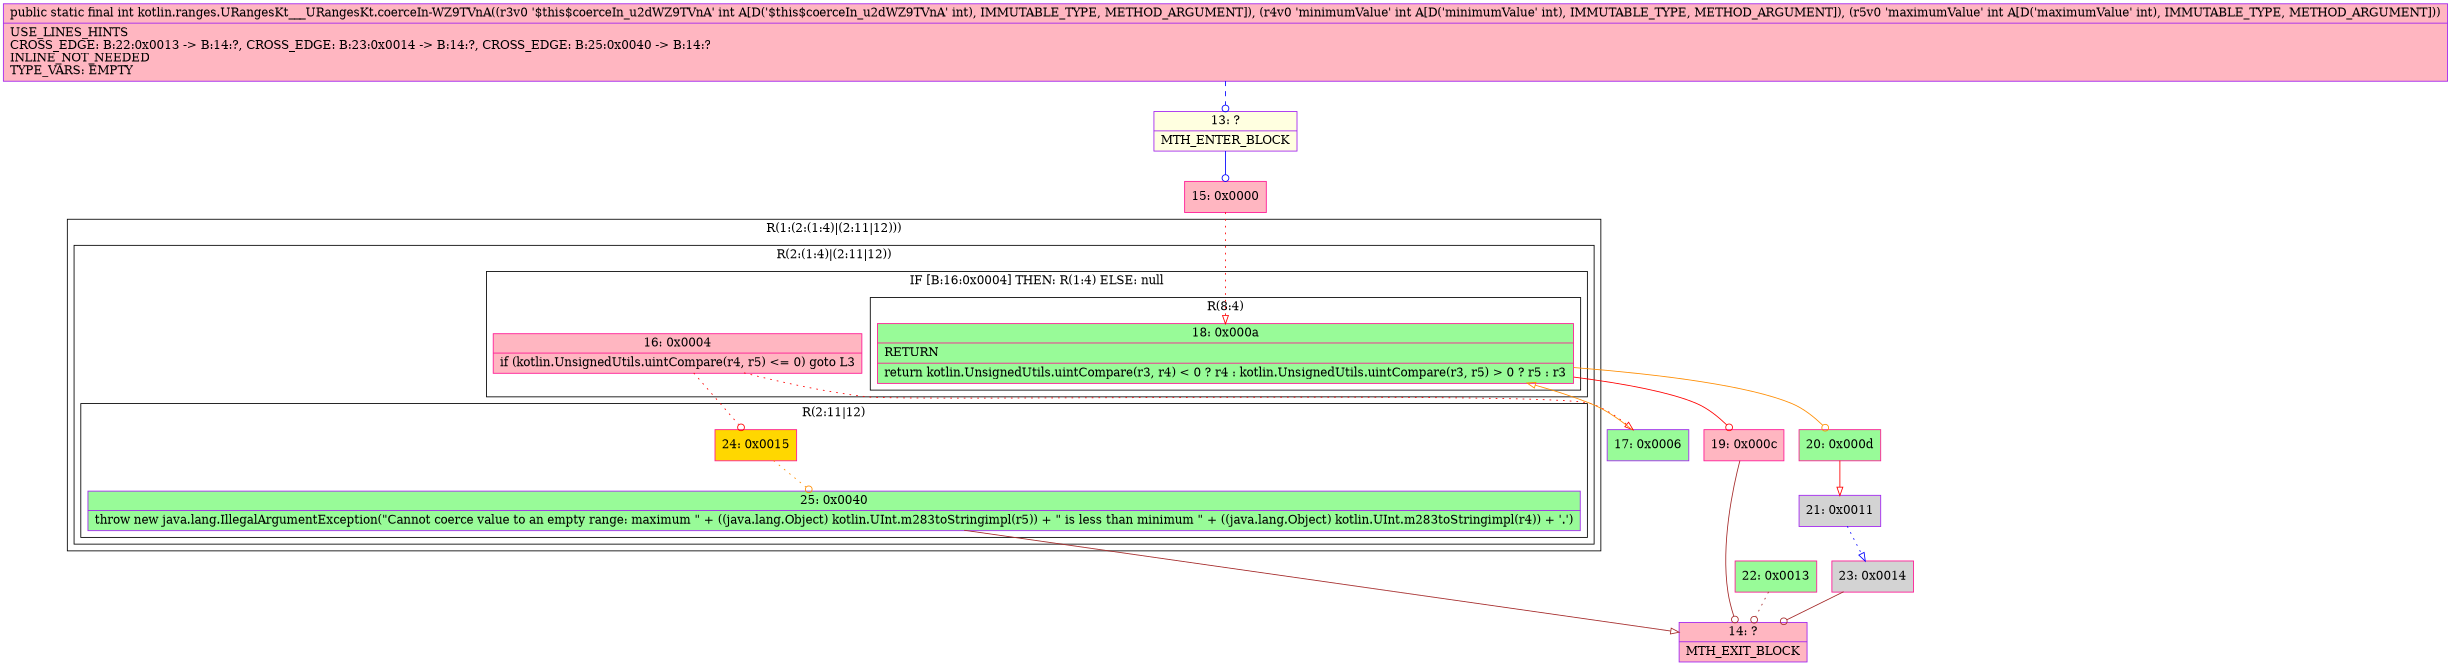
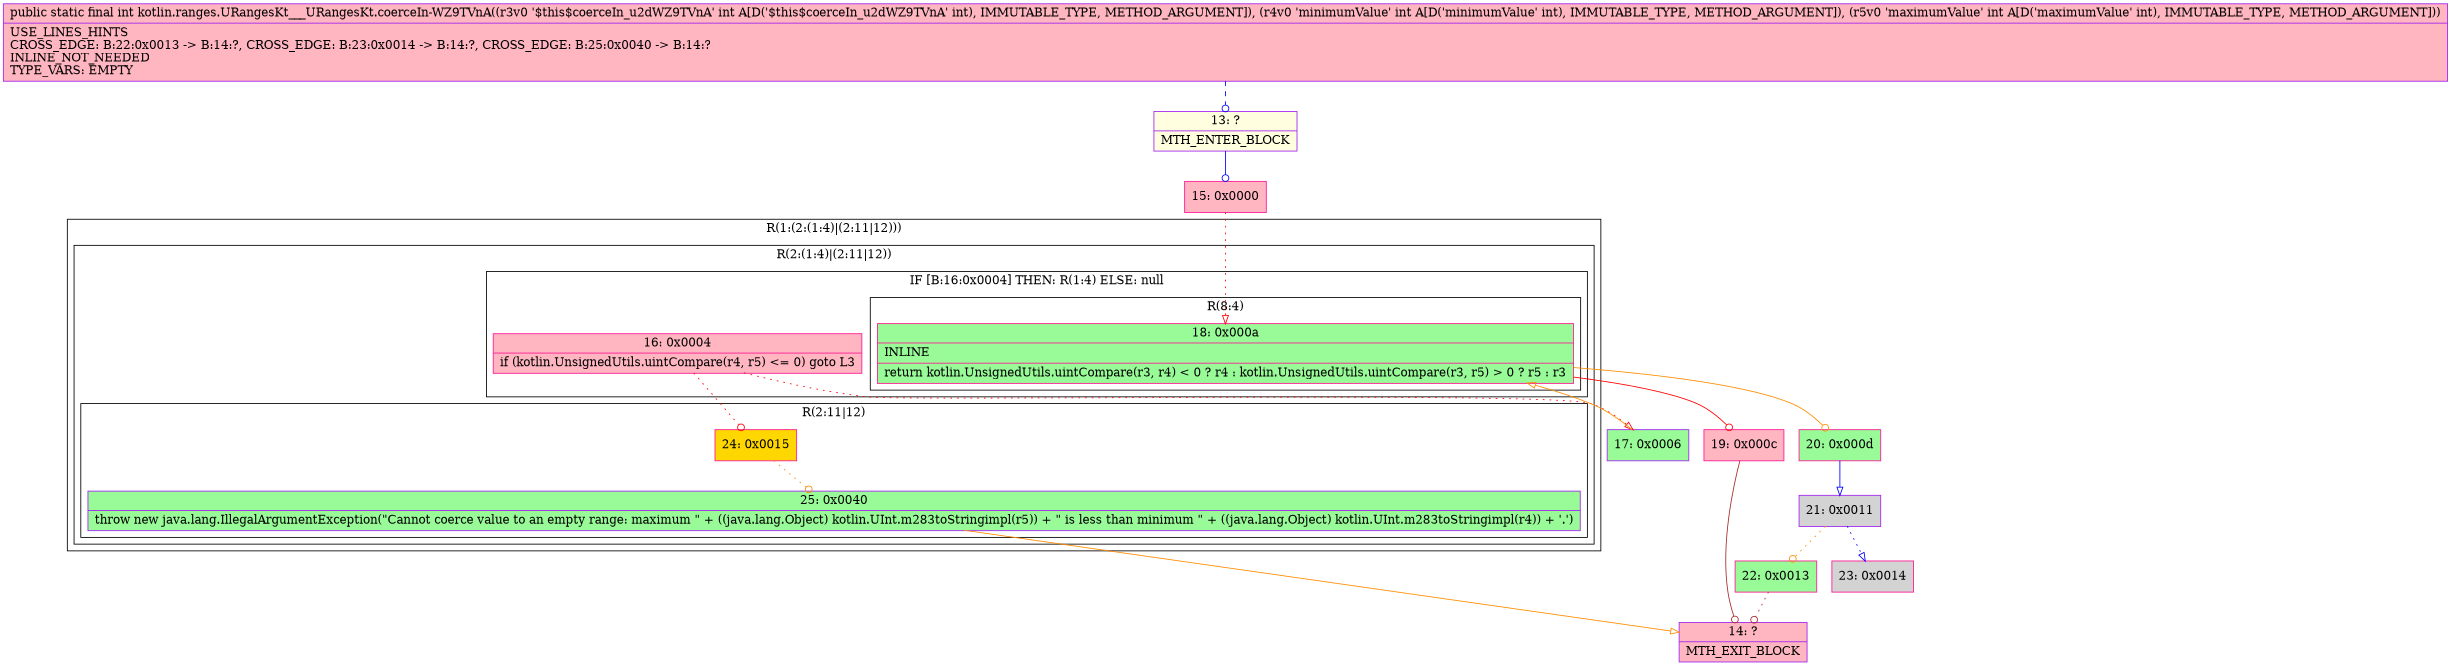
(912, 353) -> (907, 353)
(1840, 474) -> (1840, 474)
none -> (1810, 541)
(1317, 581) -> (1317, 581)
(1815, 606) -> none
